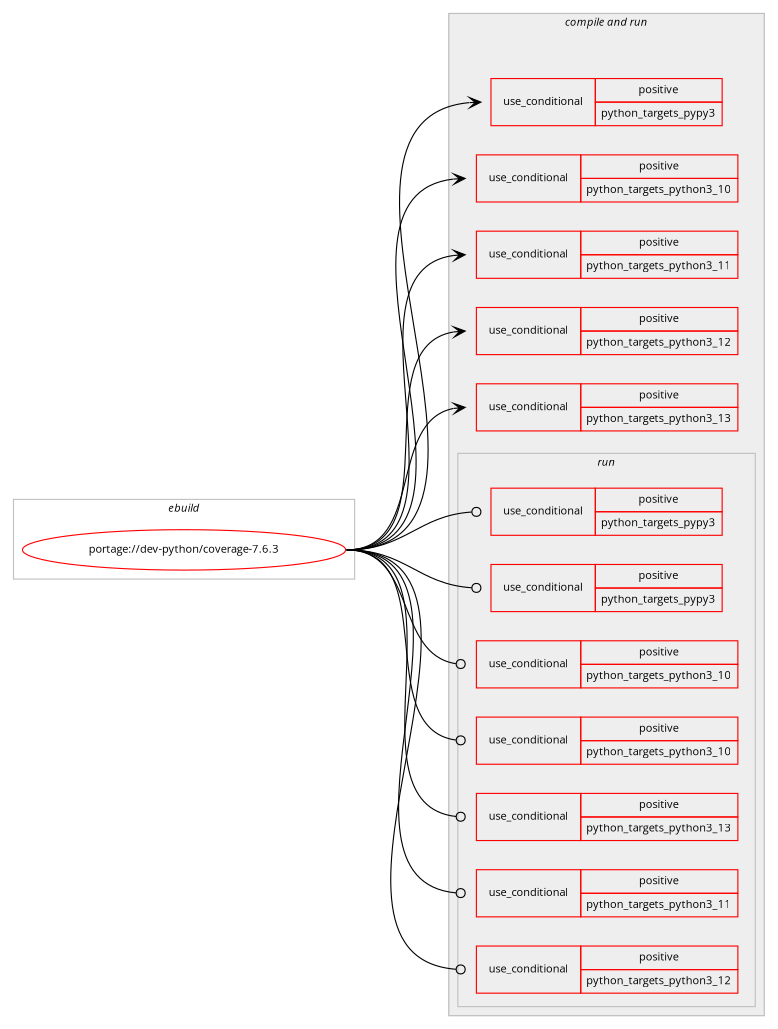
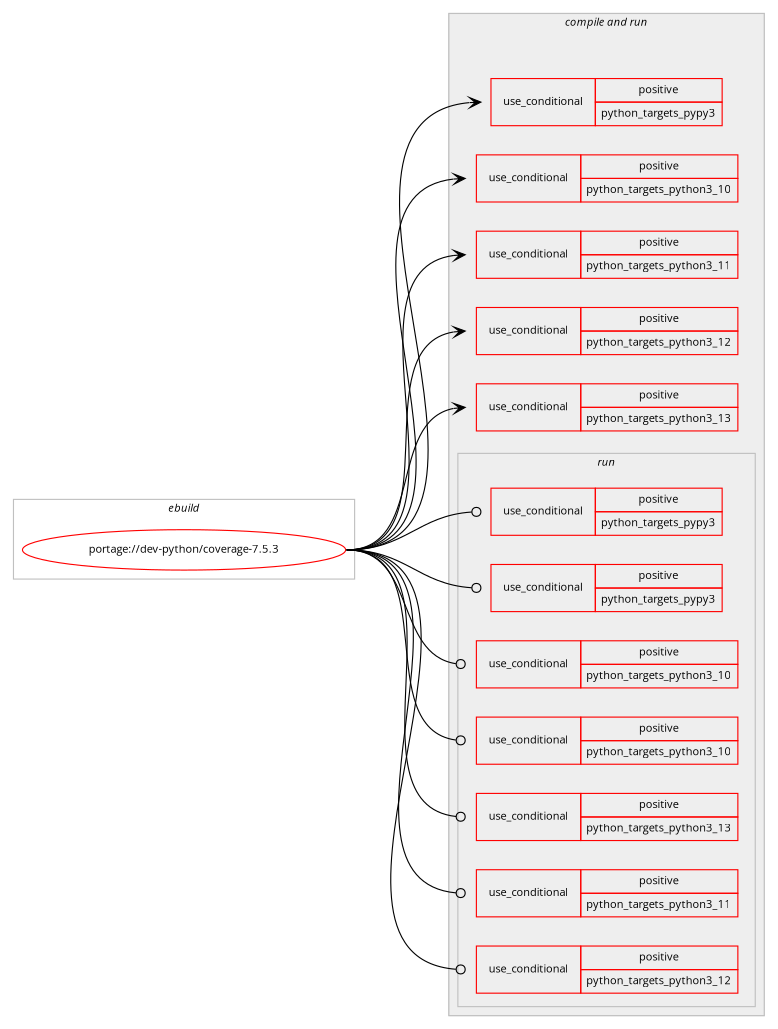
(184, 550) -> (184, 550)
